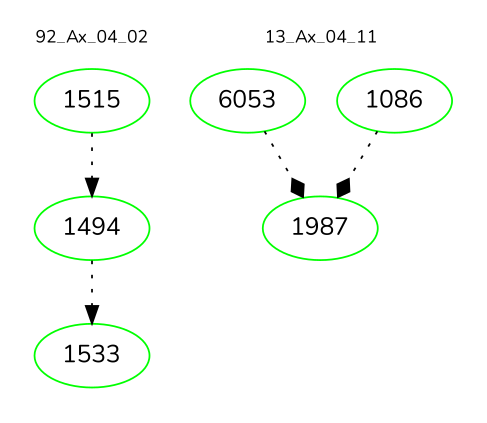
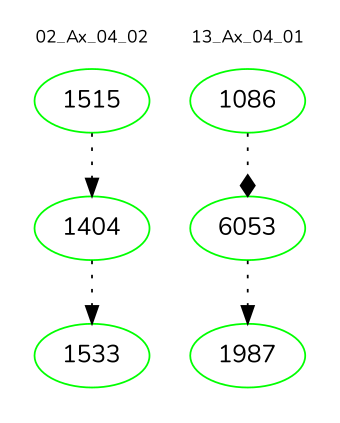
(92, 38) -> (92, 38)
(321, 38) -> (248, 38)
(278, 155) -> (248, 283)
(363, 155) -> (248, 154)
(92, 228) -> (92, 228)
